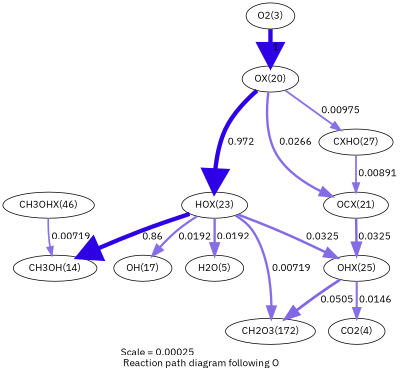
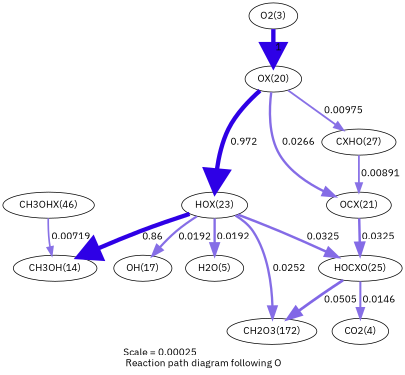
(290, 268) -> (288, 268)
(357, 268) -> (360, 268)
